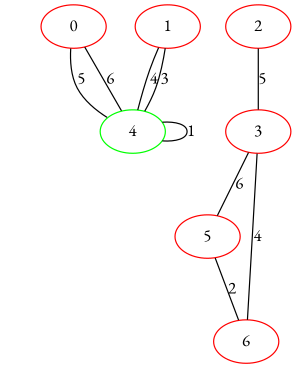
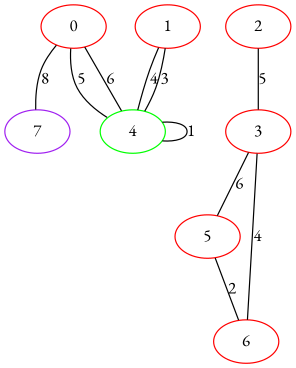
none -> (37, 132)
